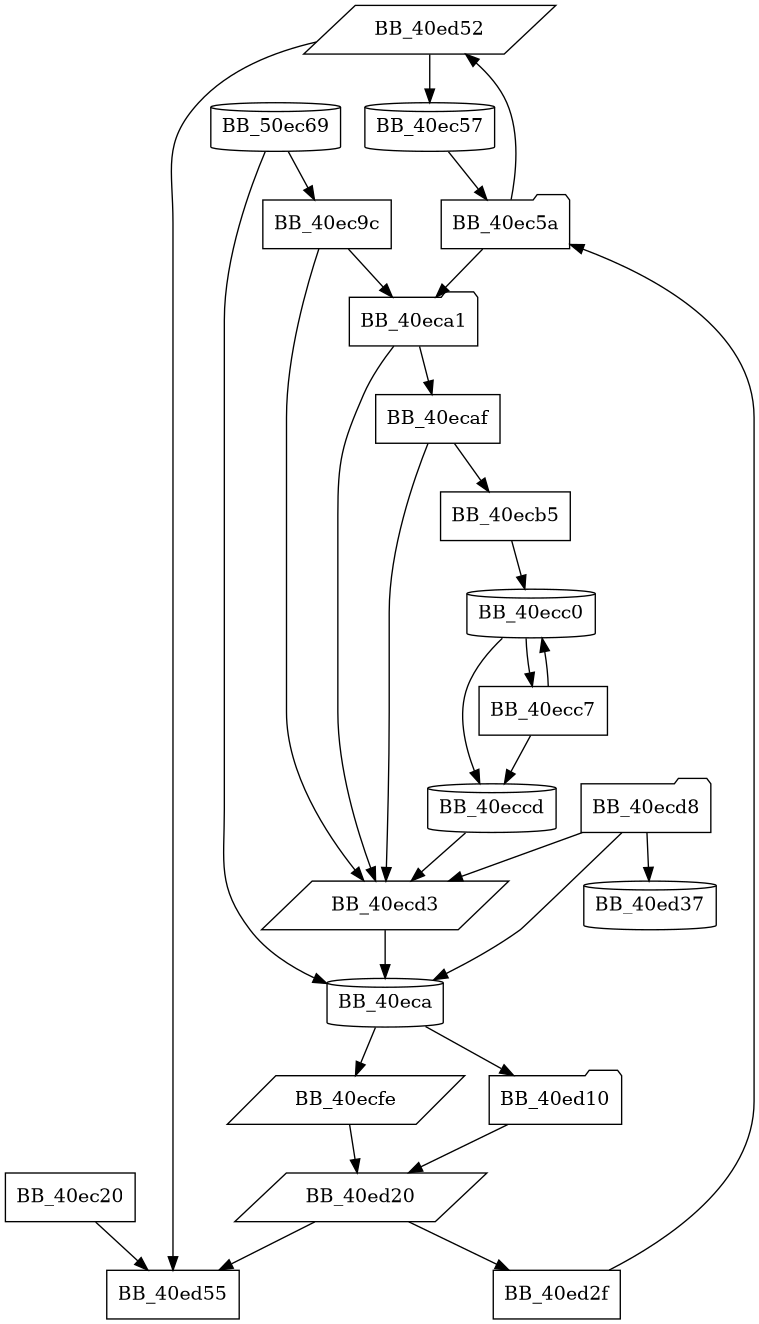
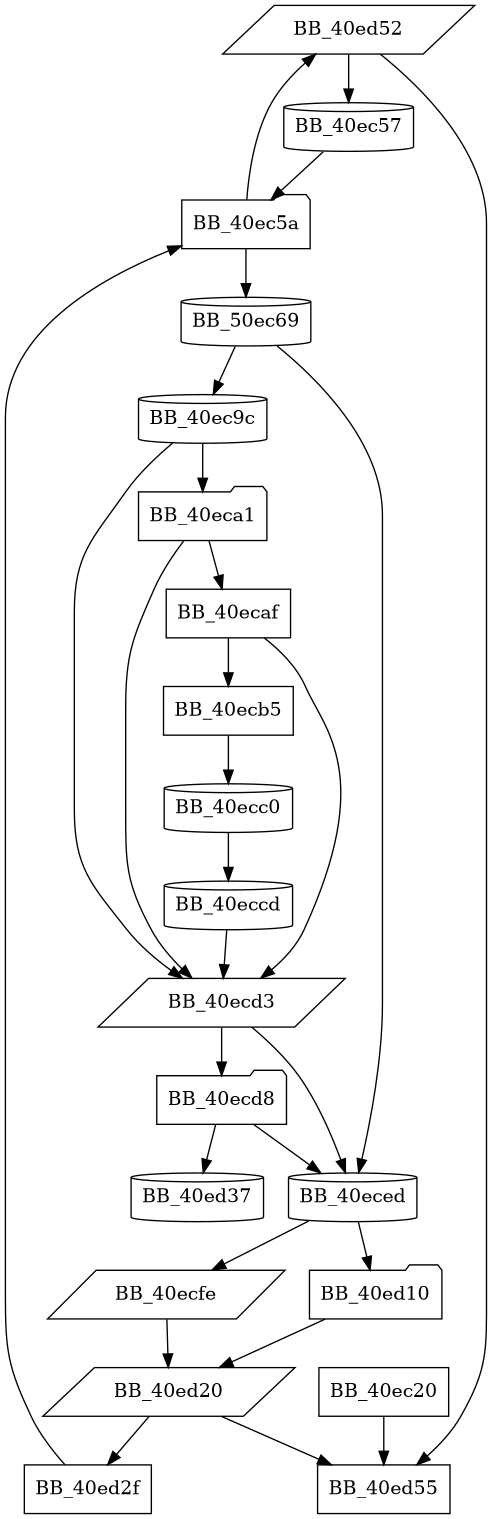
(327, 224) -> (203, 419)
(464, 268) -> (246, 266)
(543, 711) -> none
(522, 854) -> (222, 1045)
(385, 1003) -> (353, 1197)
